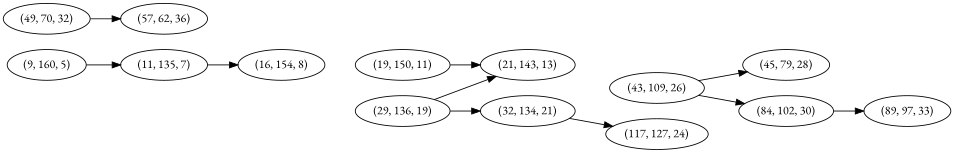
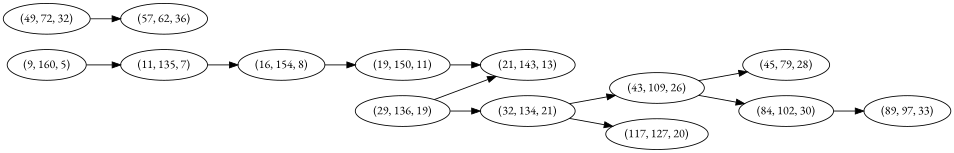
(47, 19) -> (47, 19)
none -> (336, 65)
none -> (588, 100)
(657, 134) -> (657, 134)
